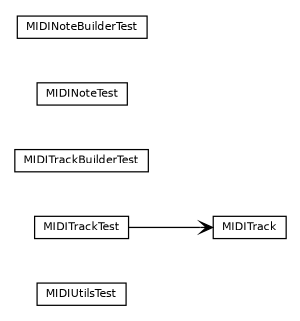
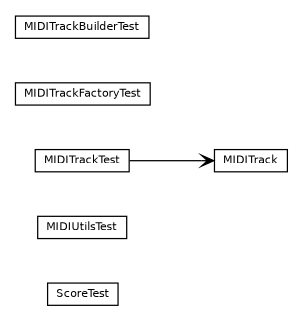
(82, 27) -> none
none -> (82, 94)
(82, 94) -> none
none -> (82, 294)
